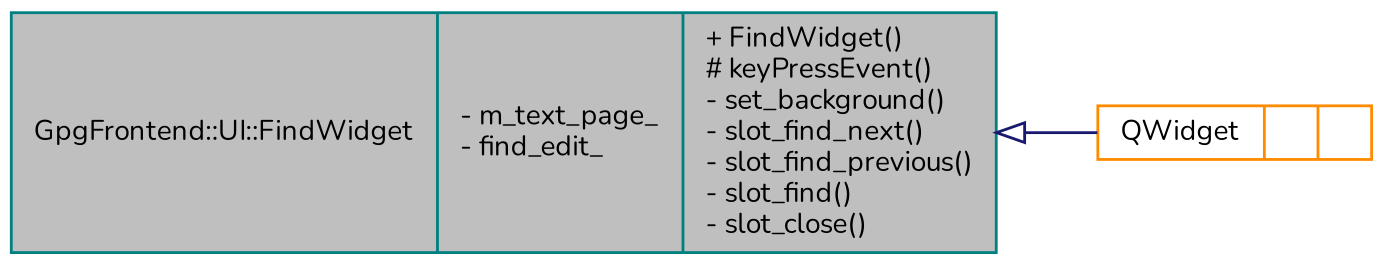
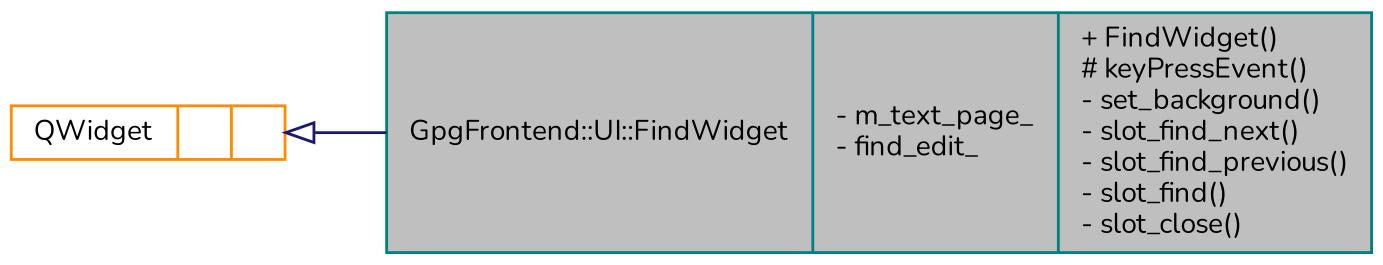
(1061, 133) -> (351, 133)
